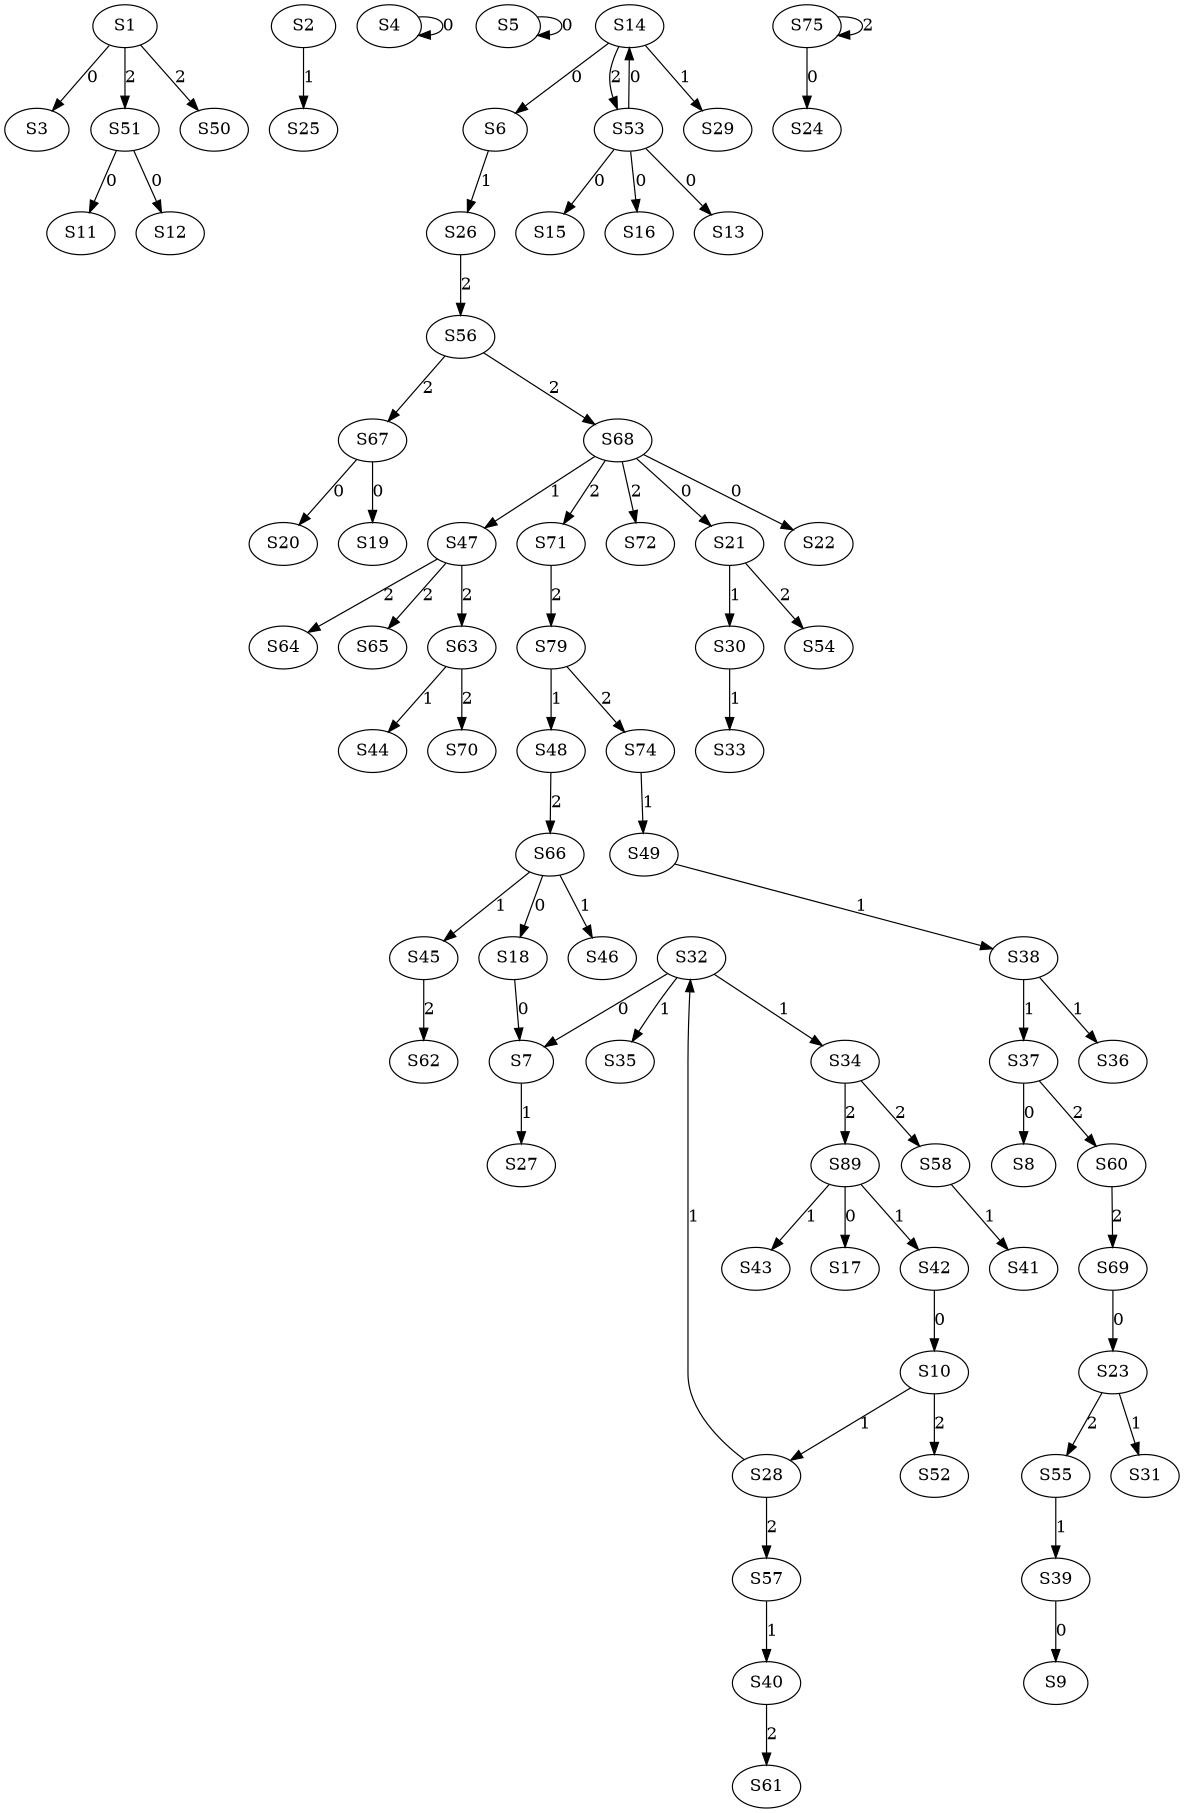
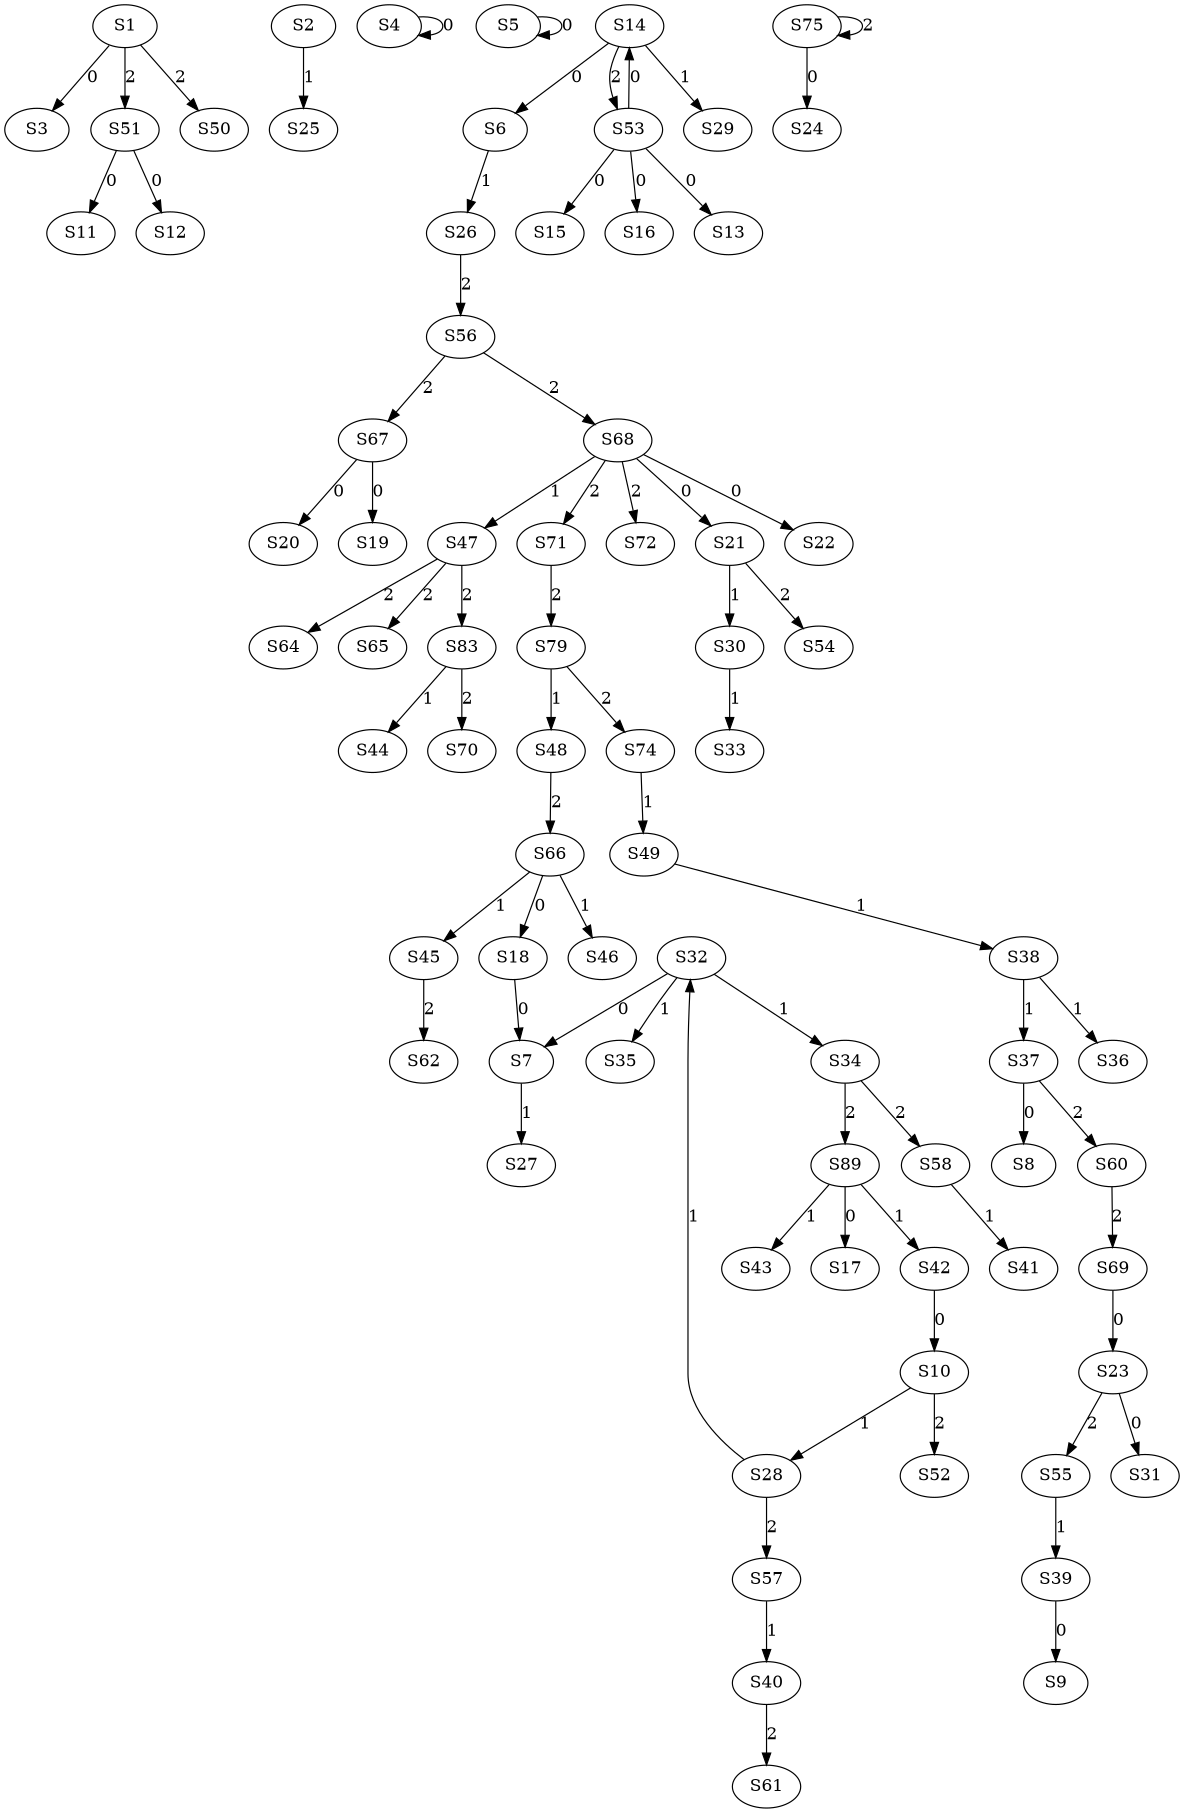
(462, 648) -> (462, 648)
(1137, 1424) -> (1137, 1424)
